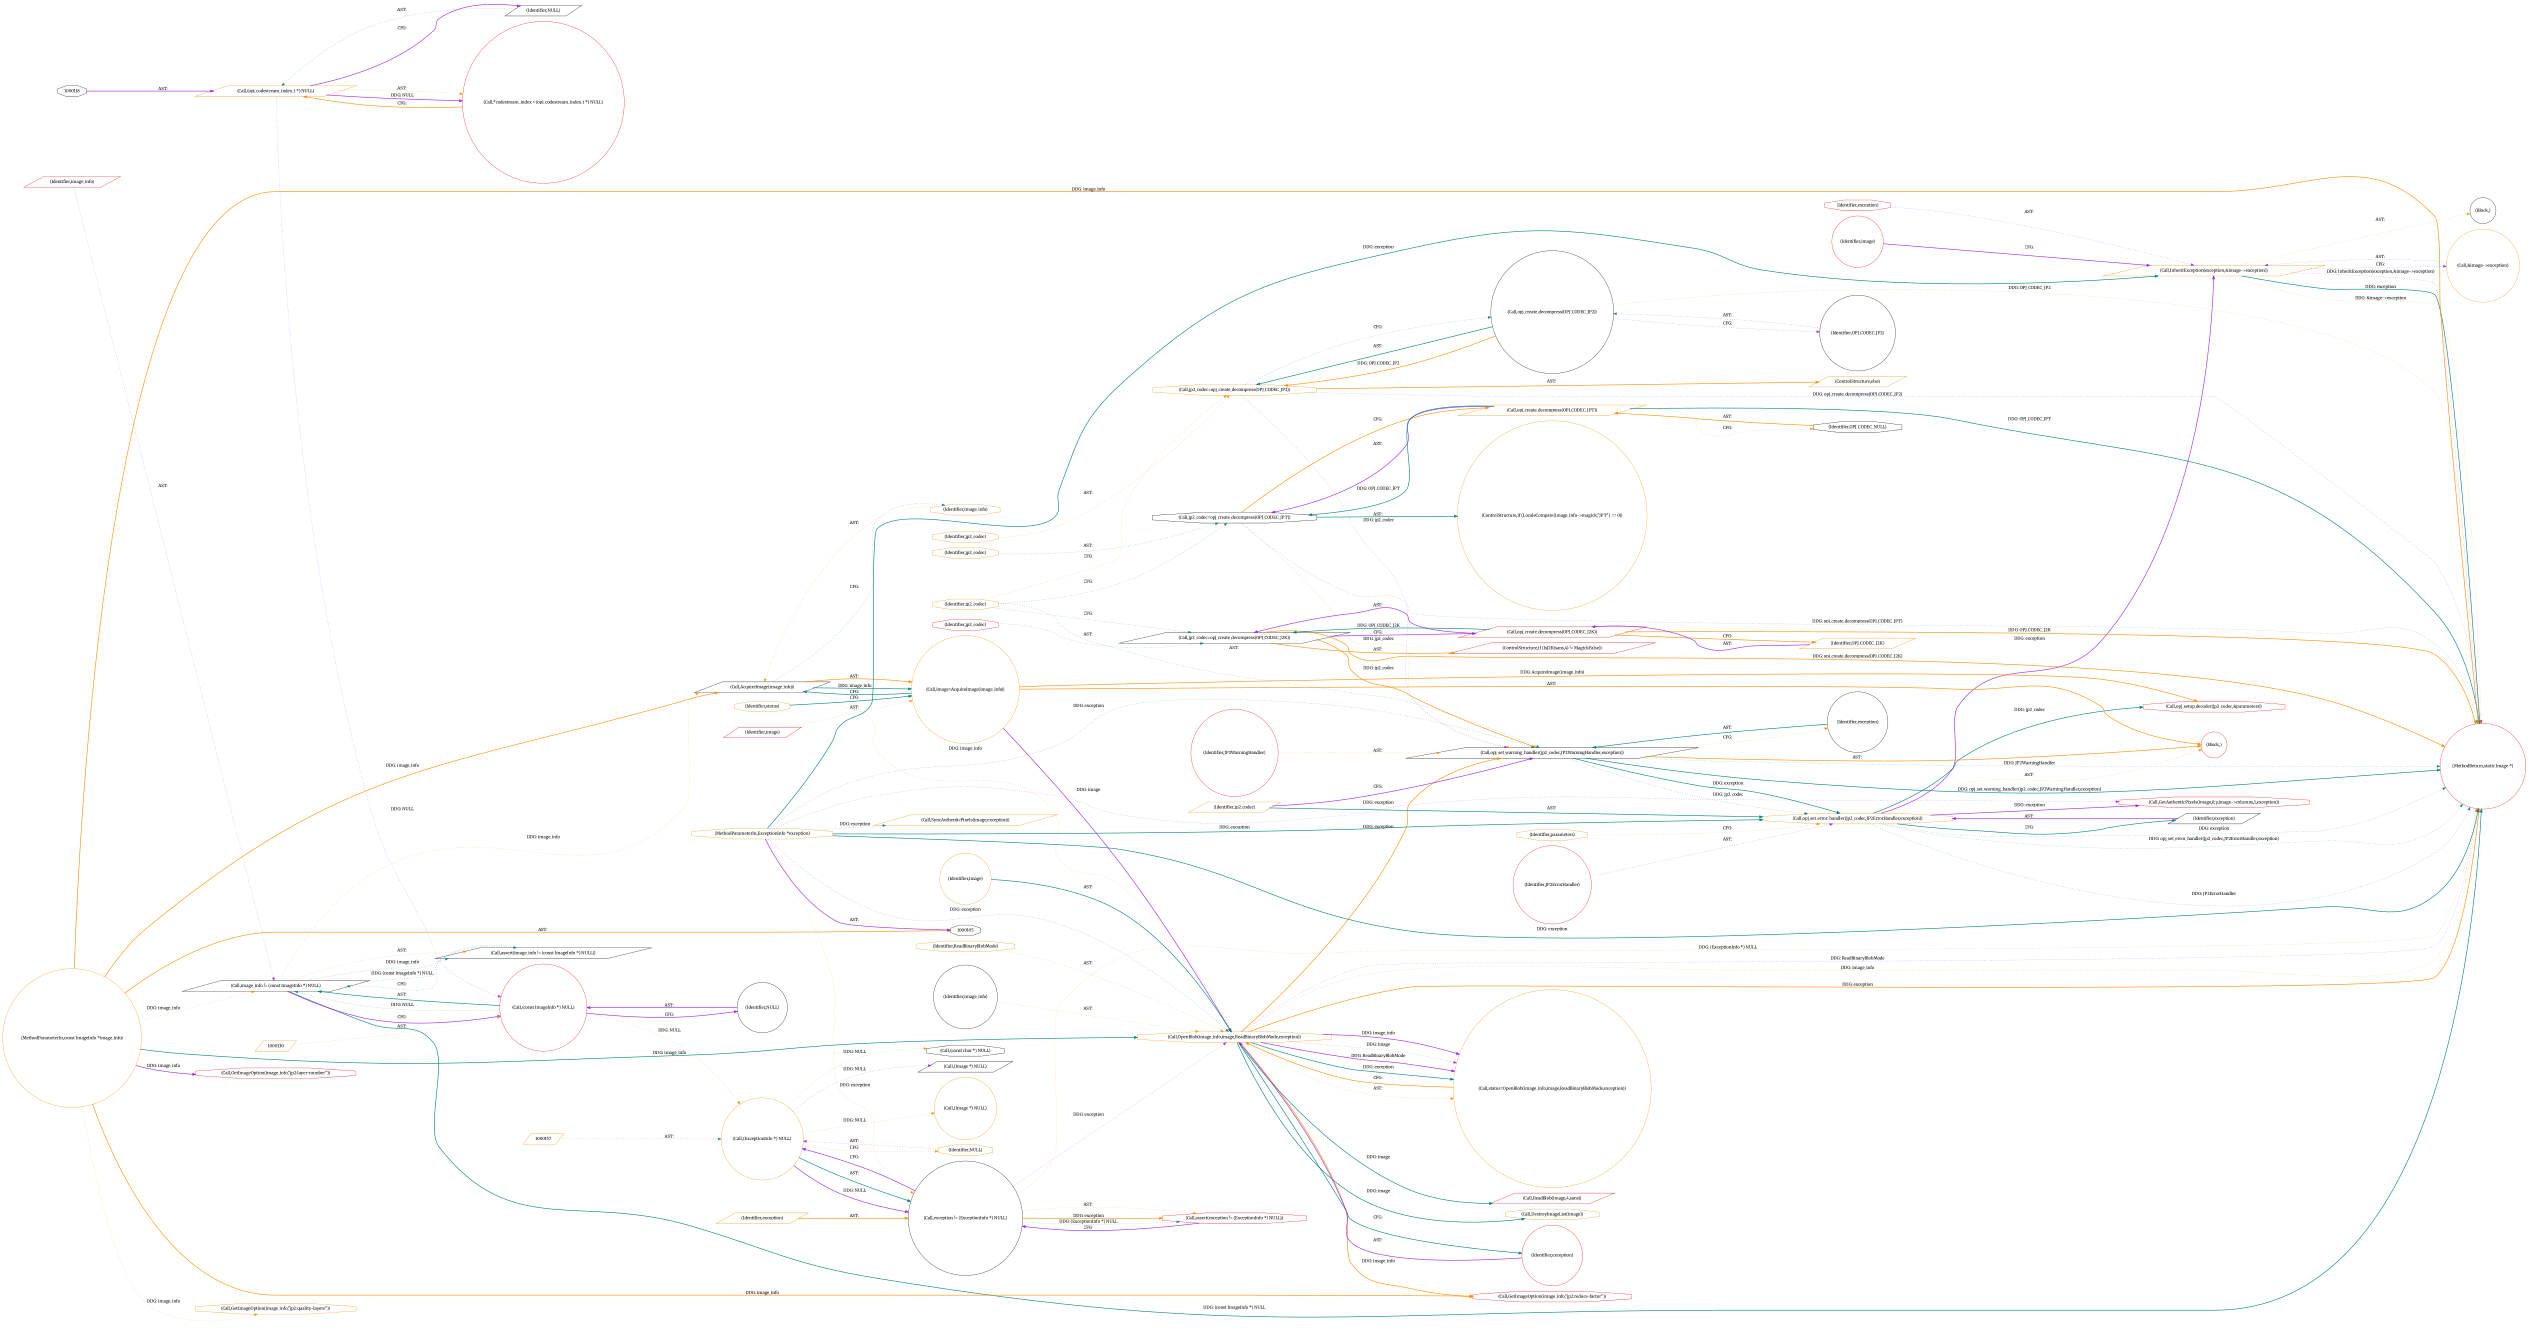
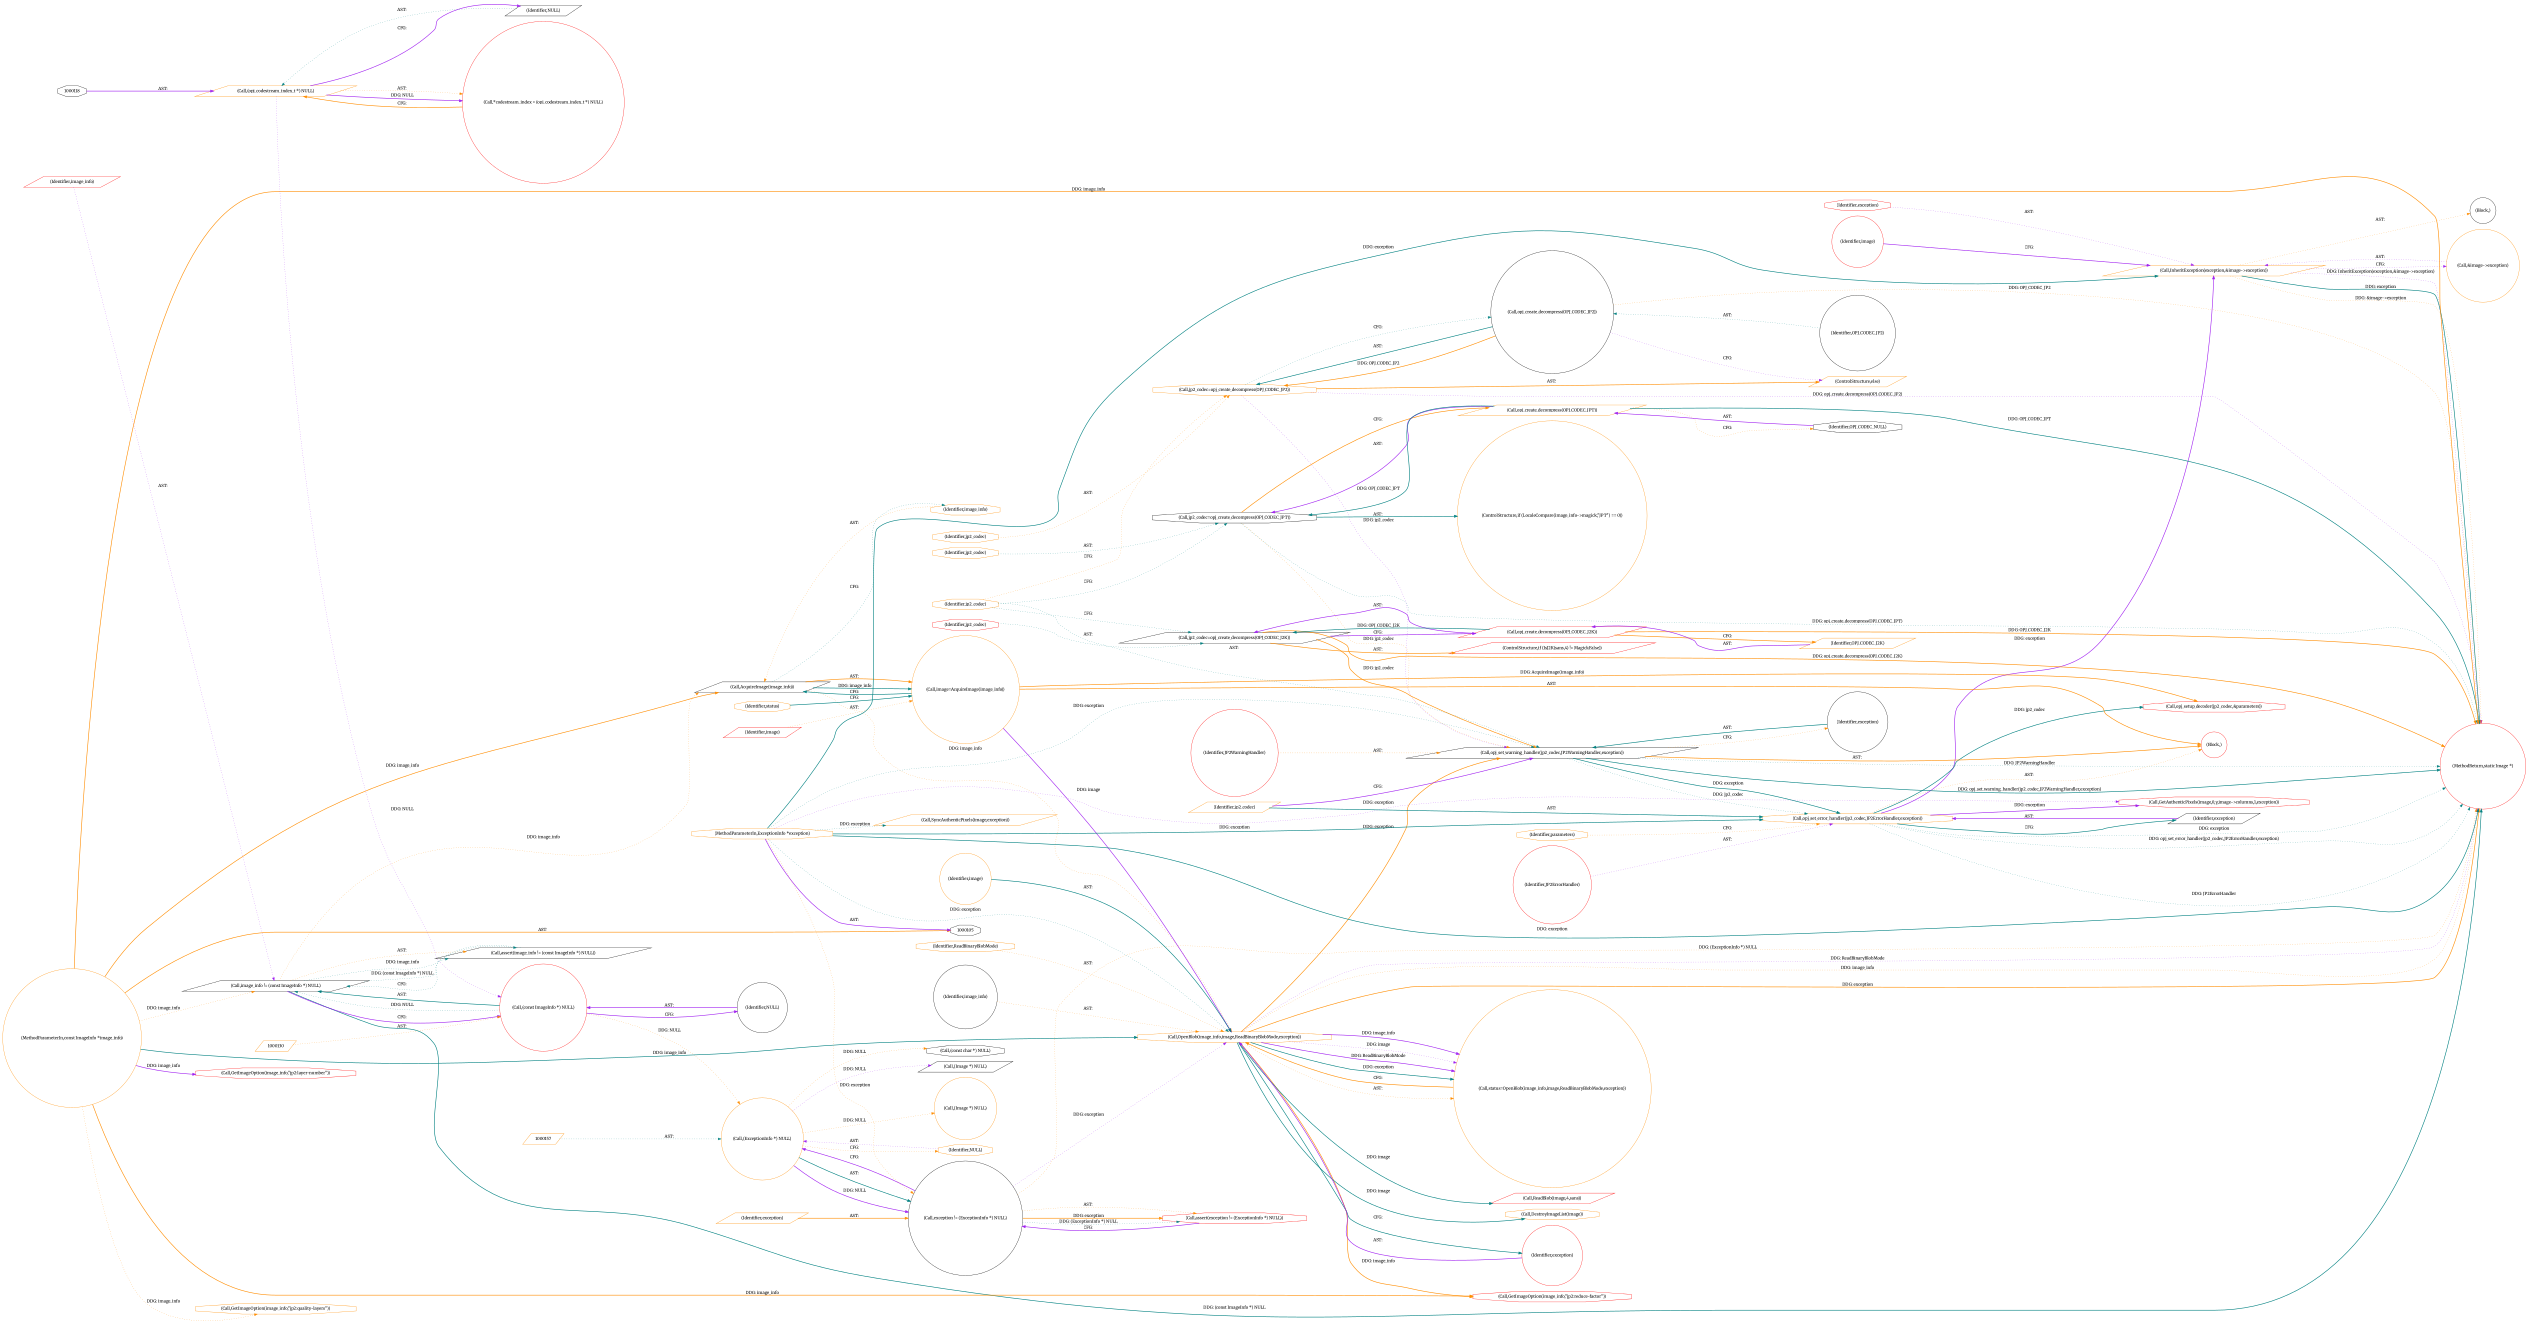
(1715, 327) -> (1713, 363)
(1715, 420) -> (1715, 420)
